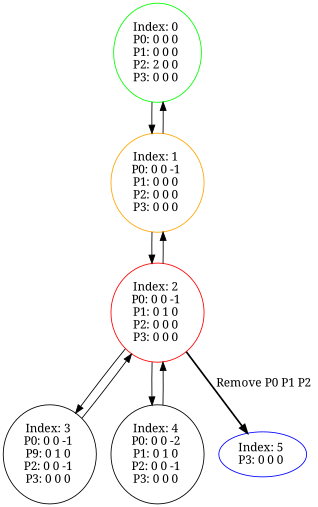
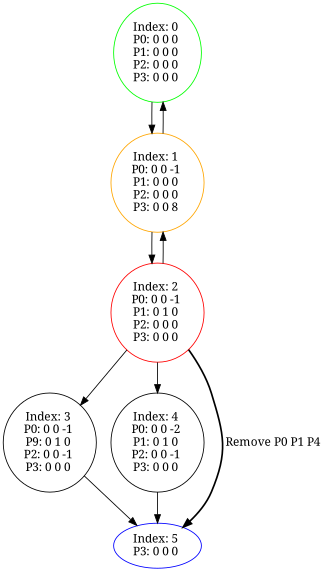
(158, 53) -> (158, 53)
(158, 183) -> (158, 183)
(264, 383) -> (273, 443)
(163, 388) -> (158, 503)
(104, 390) -> (107, 498)
